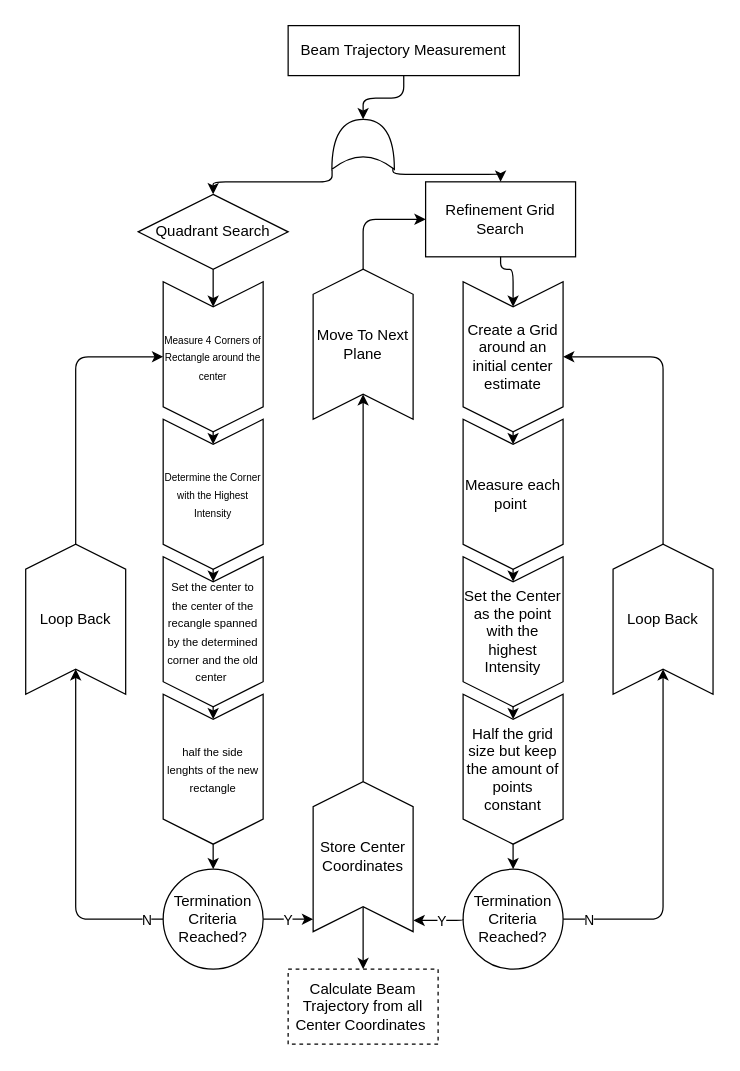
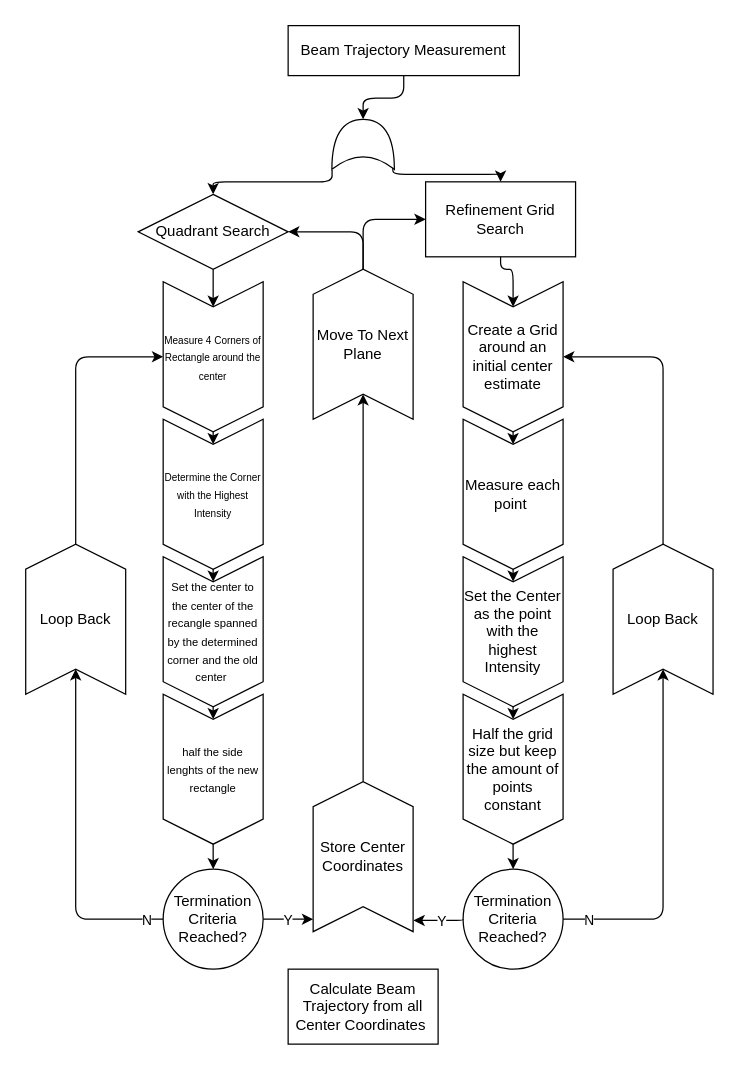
none -> (327, 232)
(363, 933) -> none
(363, 1007) -> (363, 1007)
